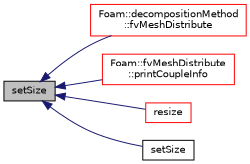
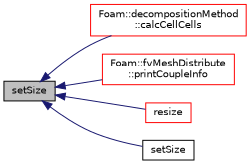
(168, 20) -> (168, 20)
